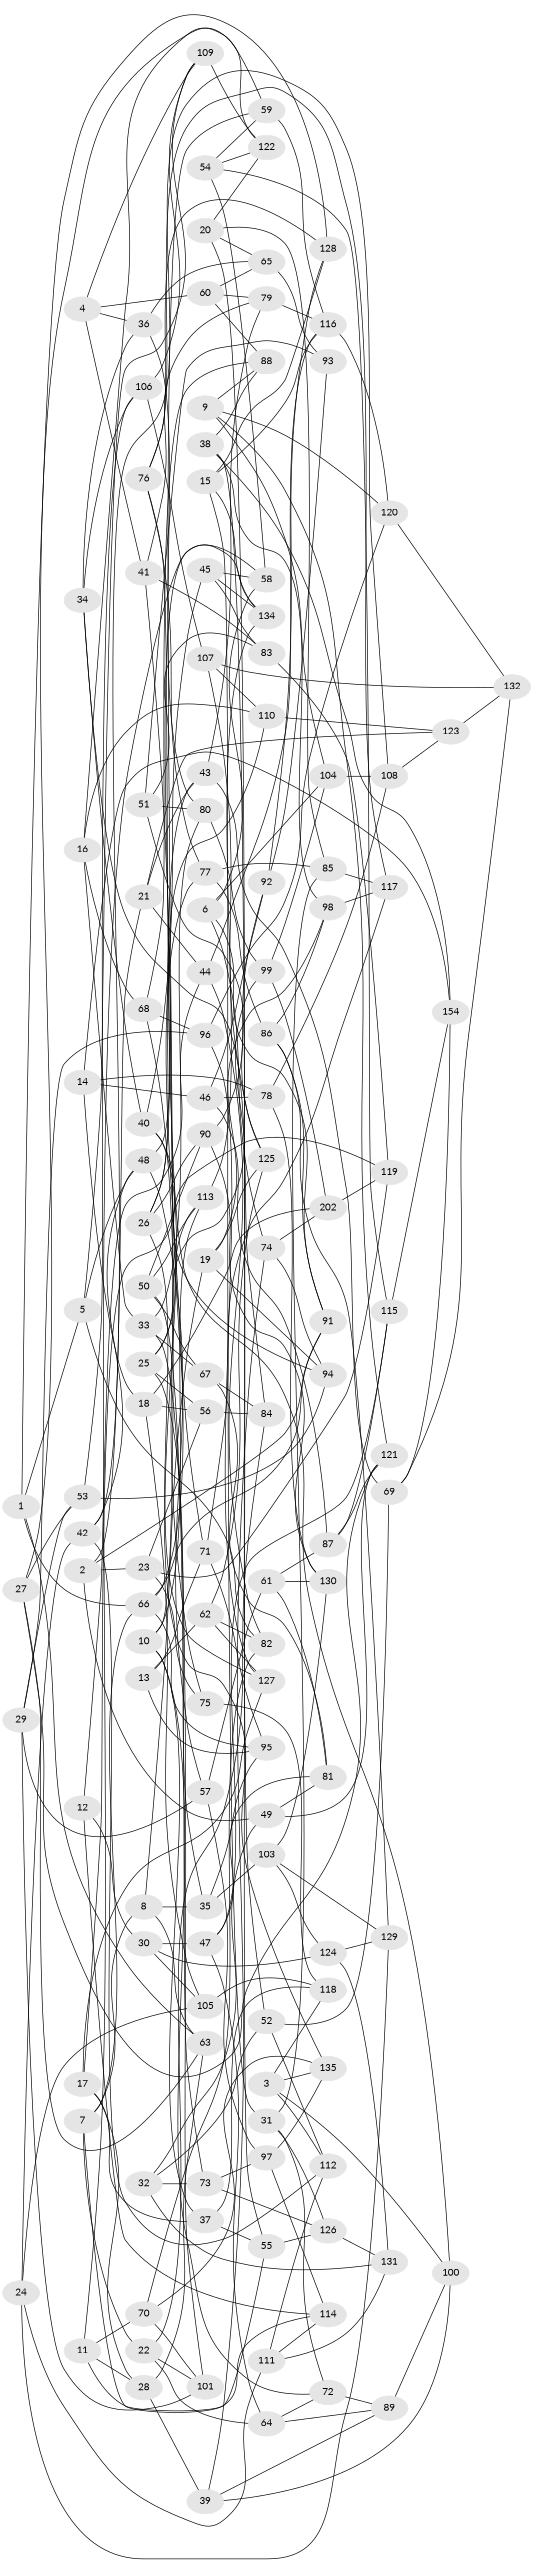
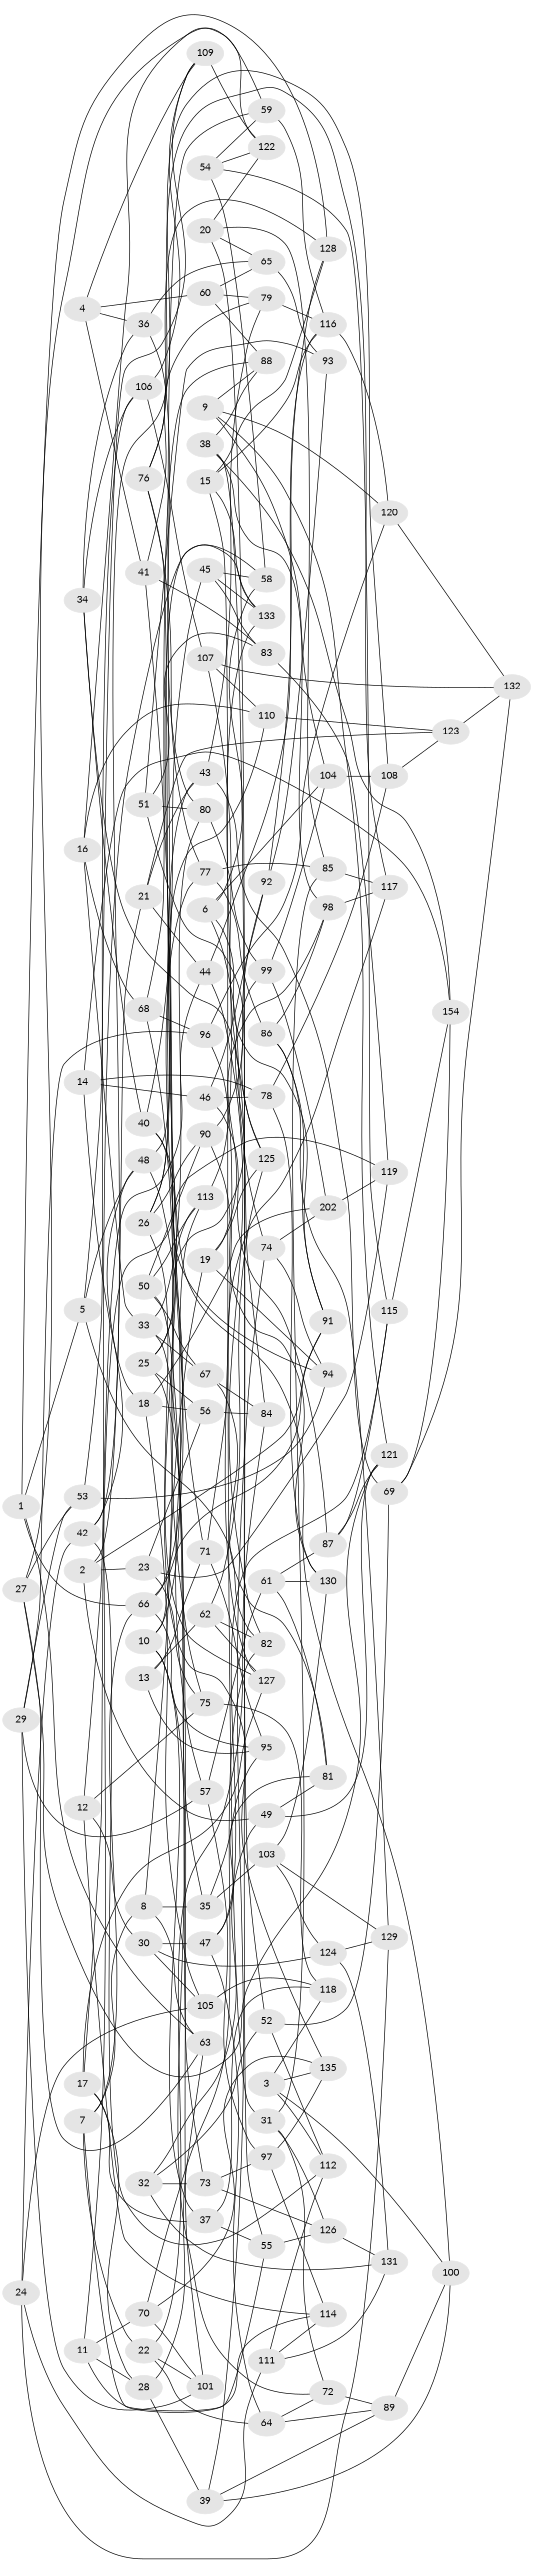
(267, 617) -> (267, 617)
none -> (144, 1756)
